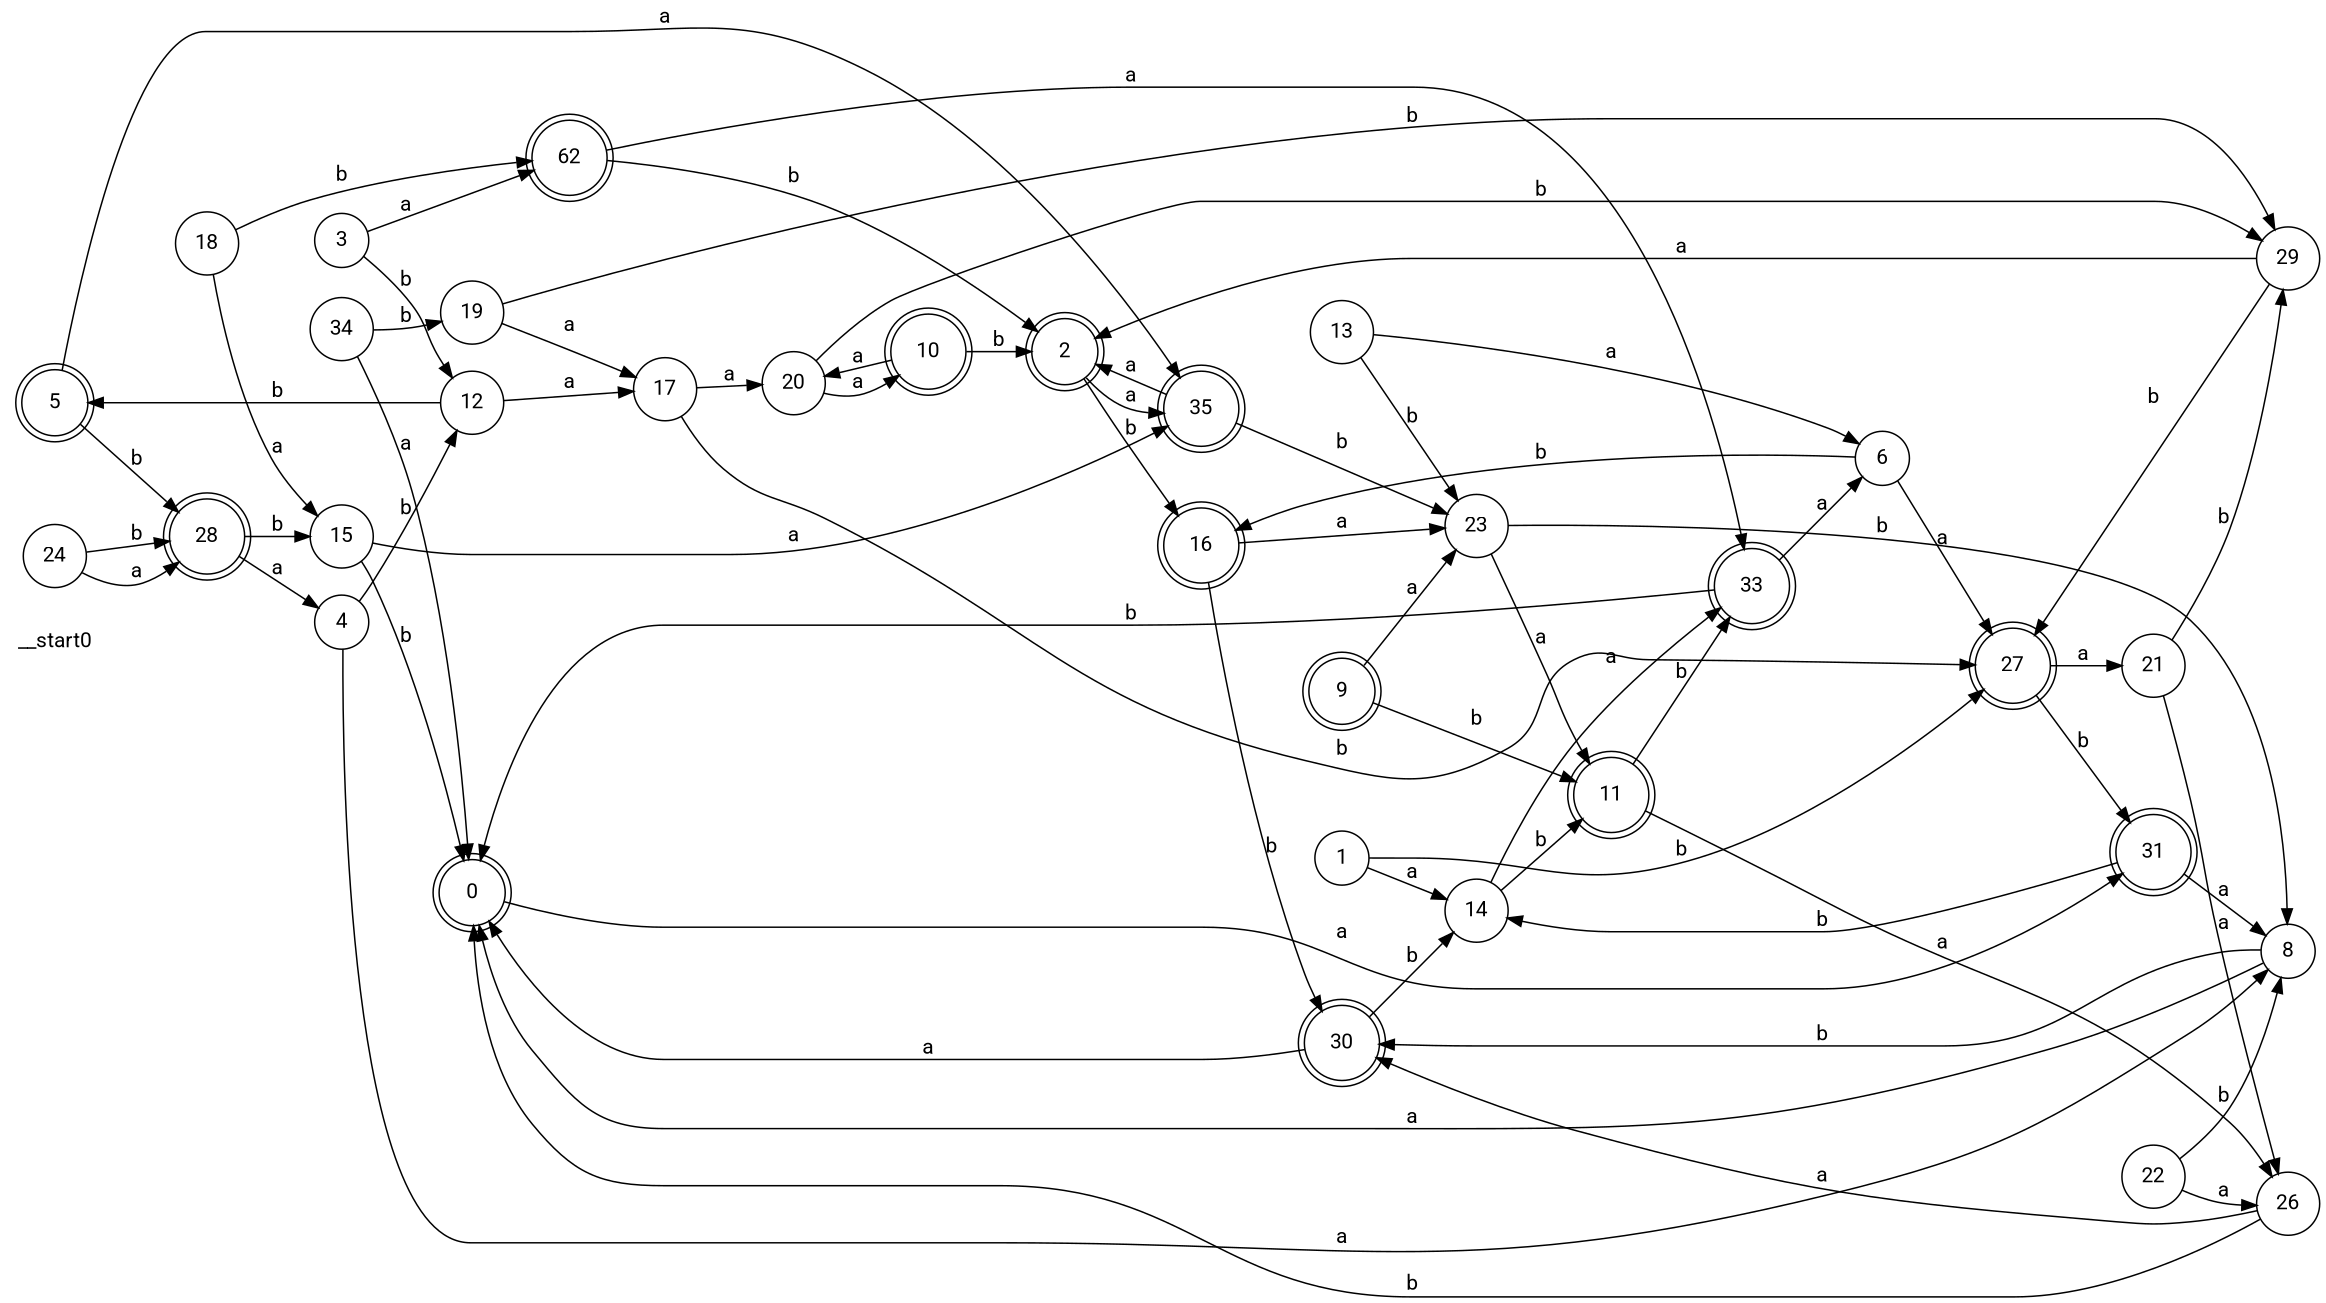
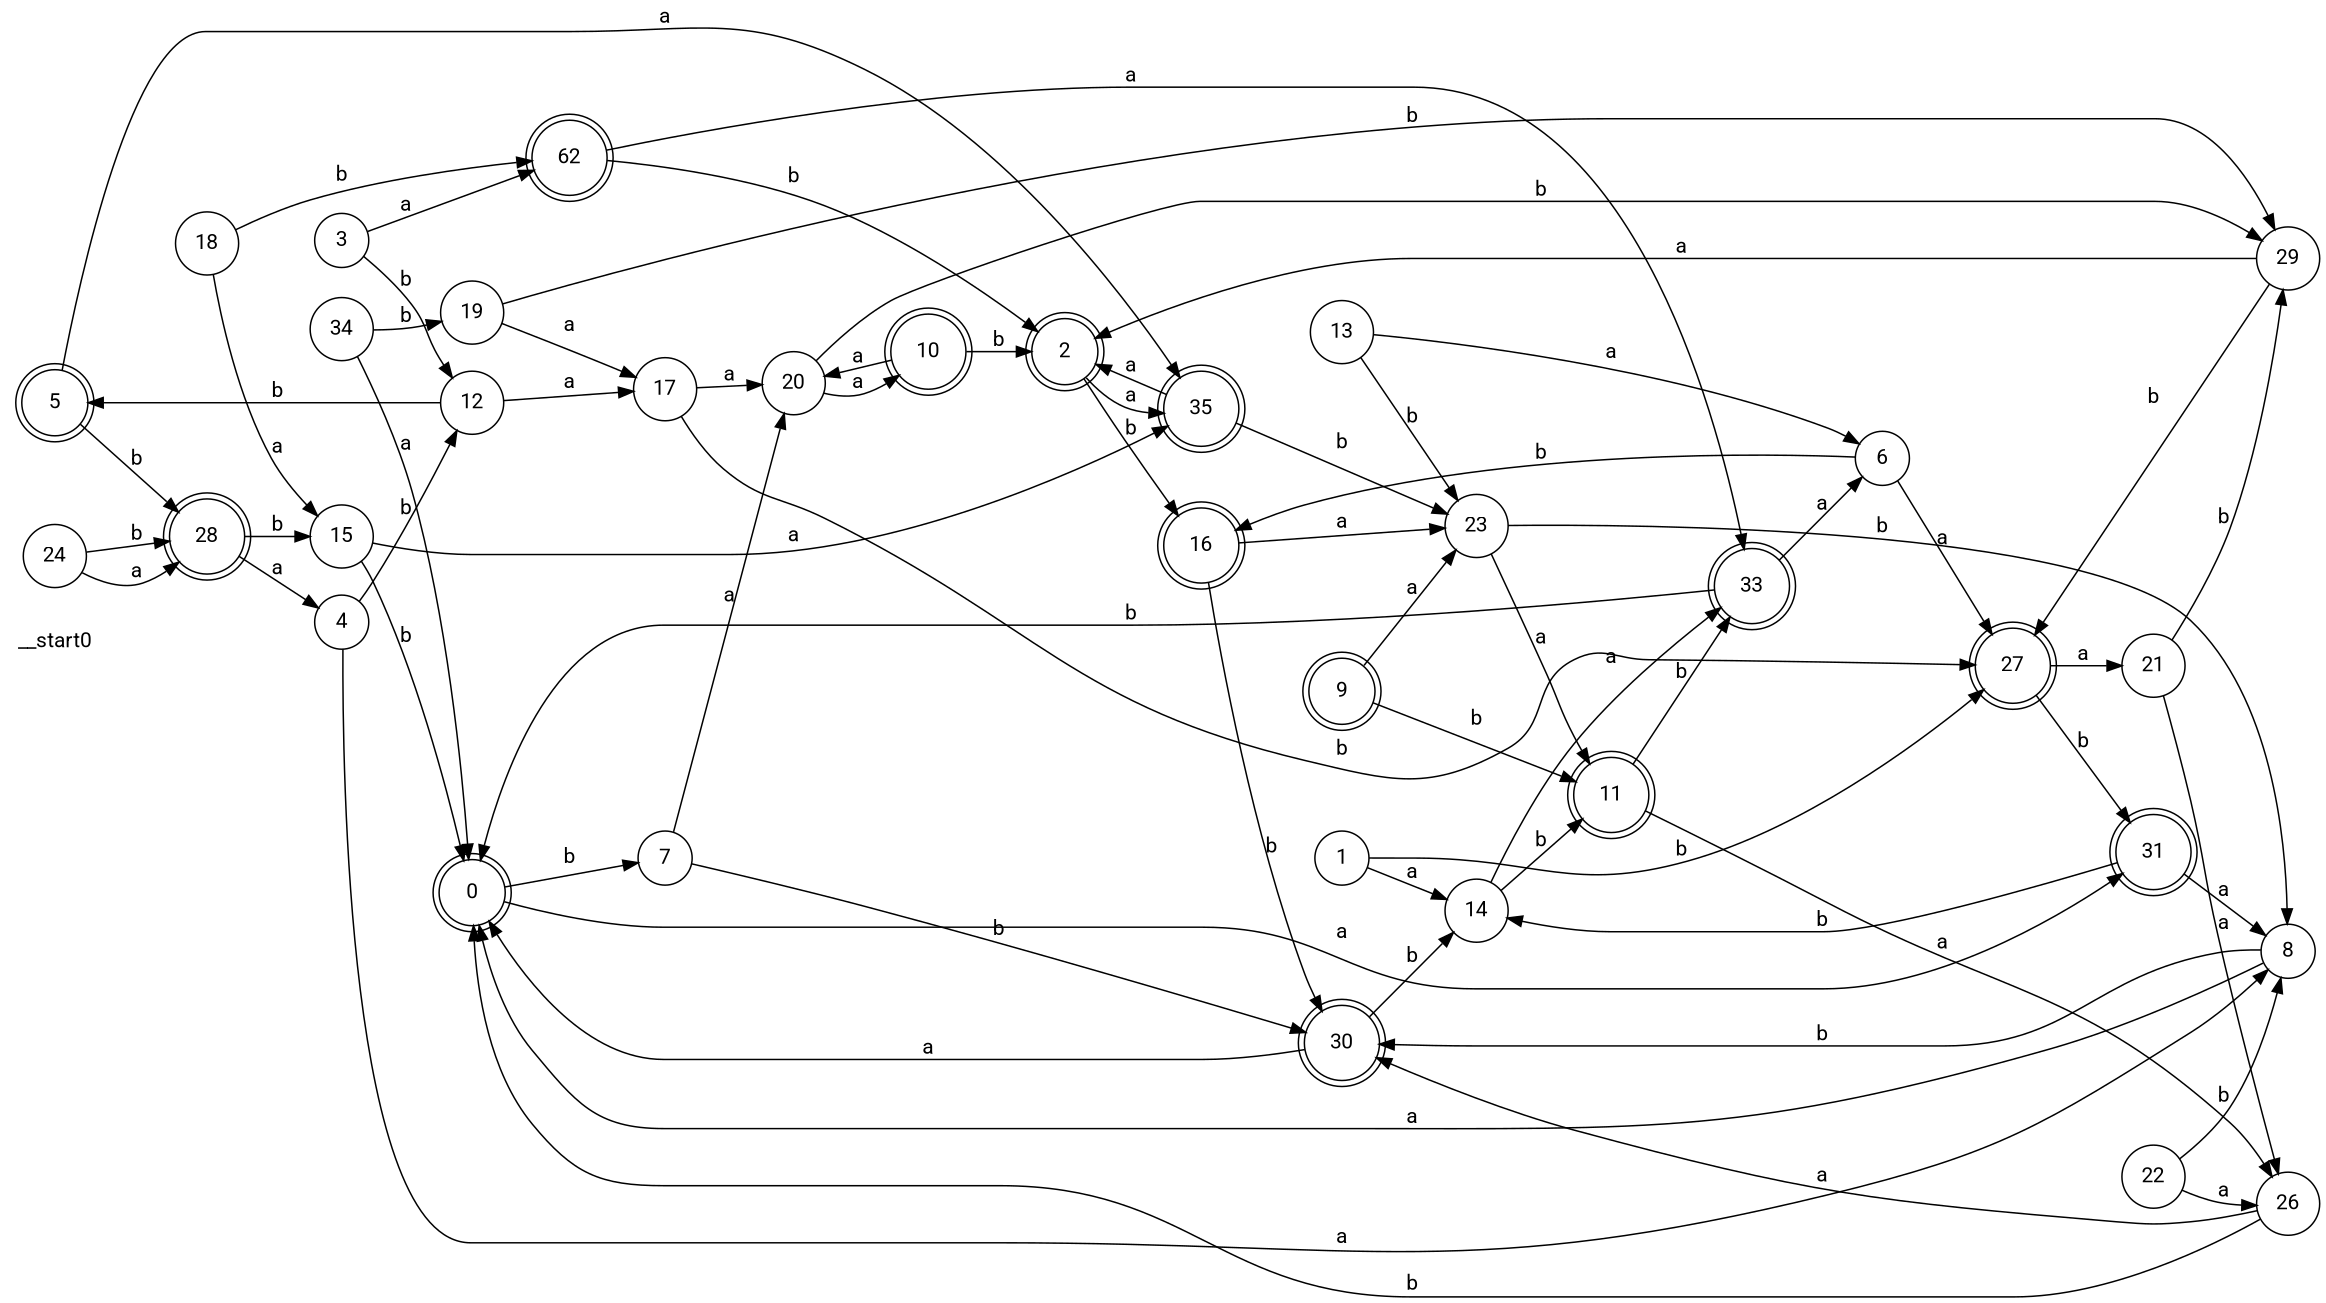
none -> (665, 858)
